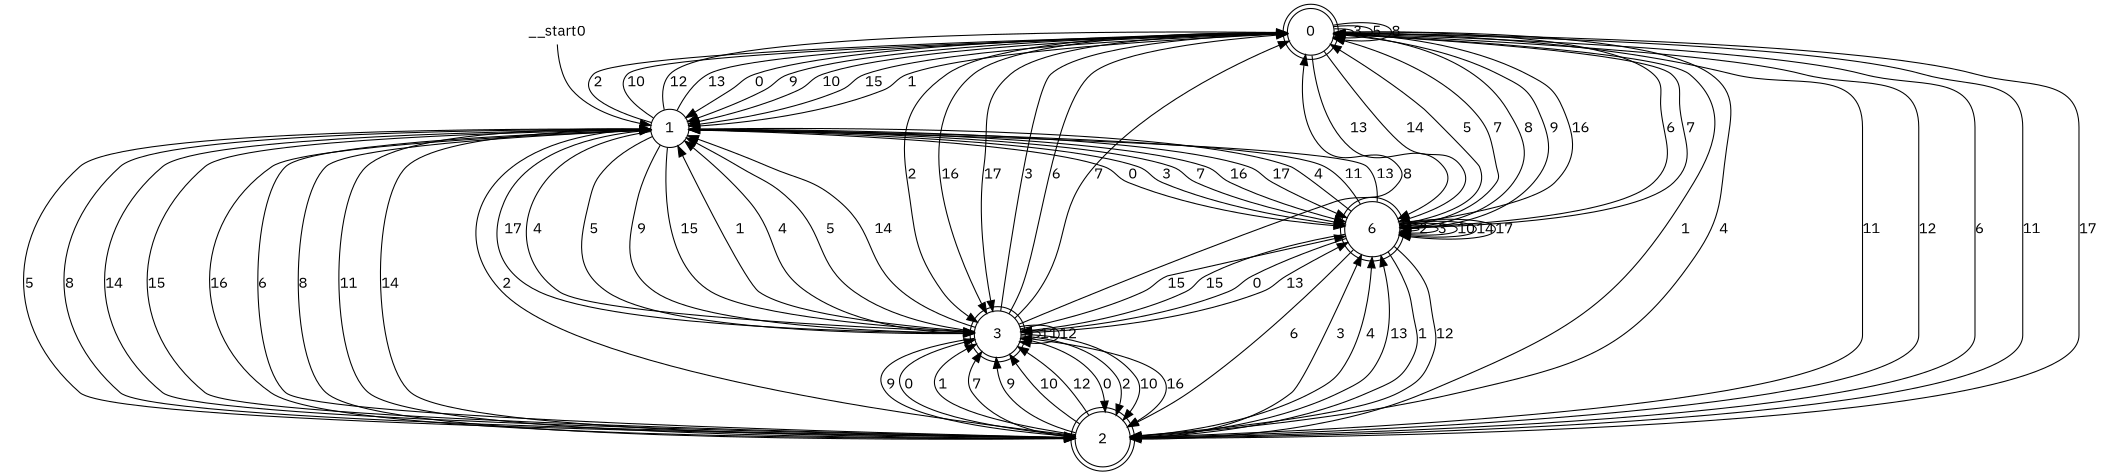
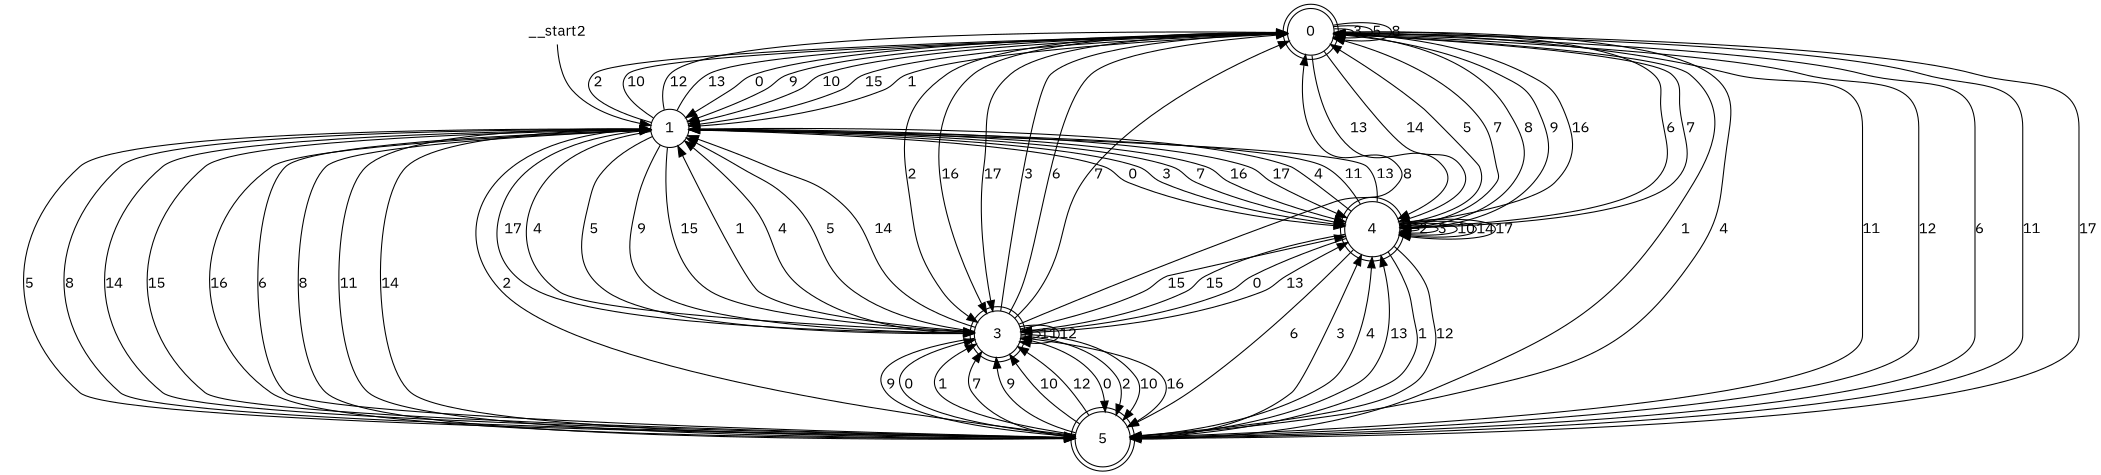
(557, 32) -> (557, 32)
(1372, 229) -> (1372, 229)
(1103, 439) -> (1103, 439)
